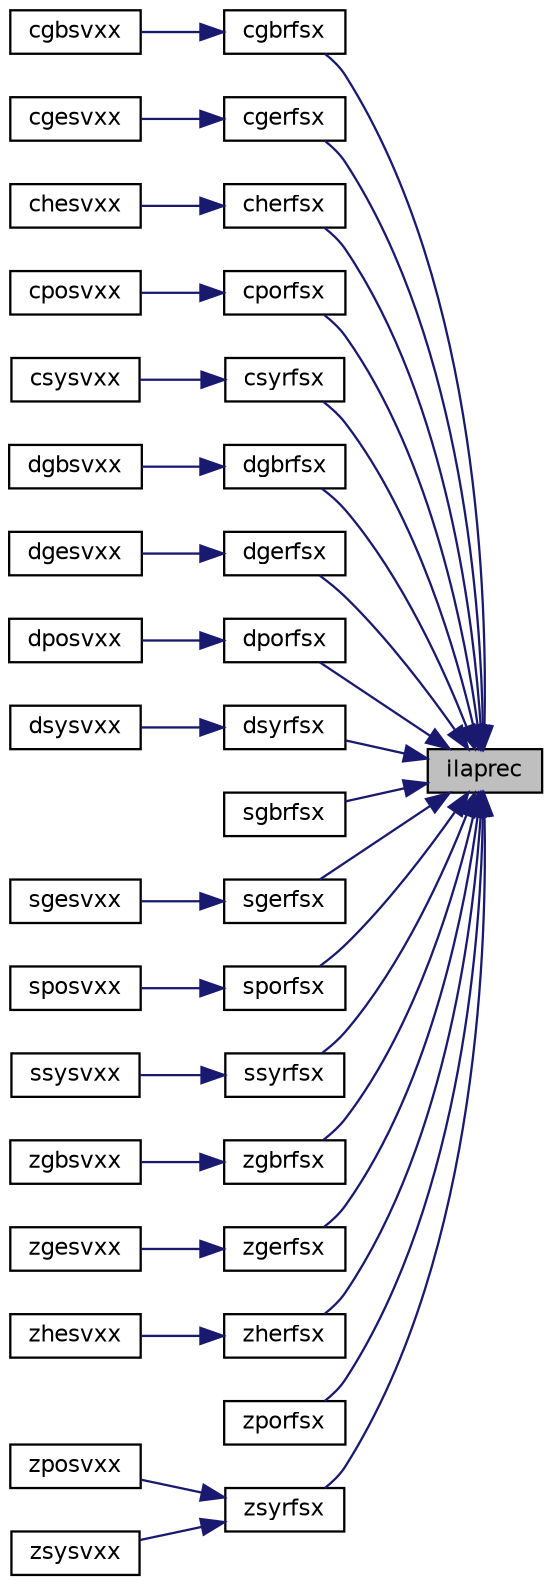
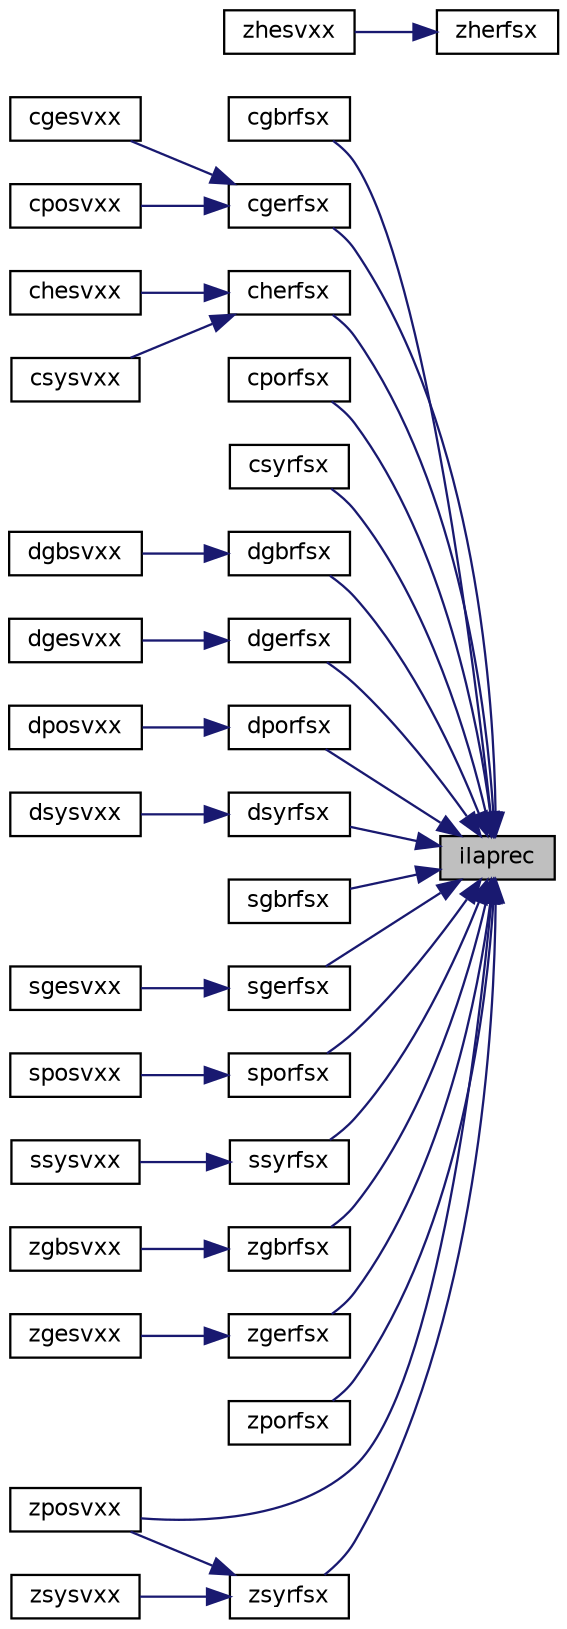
(75, 32) -> none
(171, 293) -> (173, 206)
(170, 380) -> (171, 341)
(438, 1077) -> (427, 1303)
